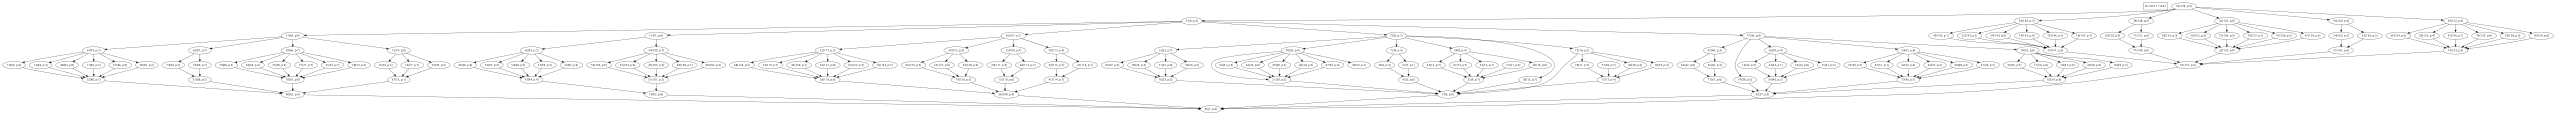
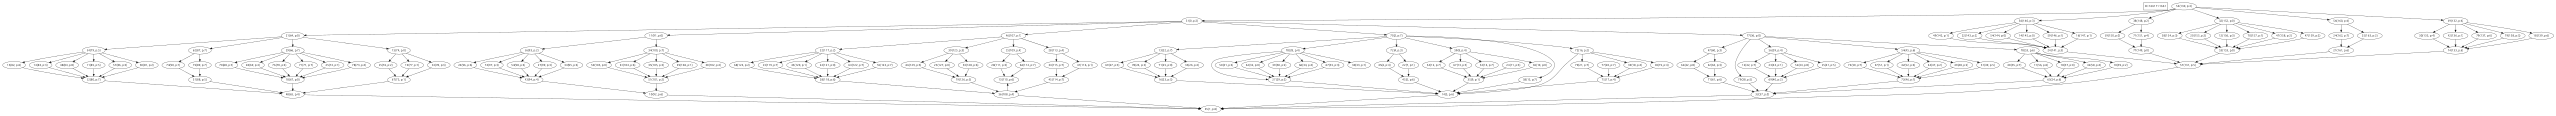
(2398, 36) -> none
(1005, 86) -> (1008, 88)
